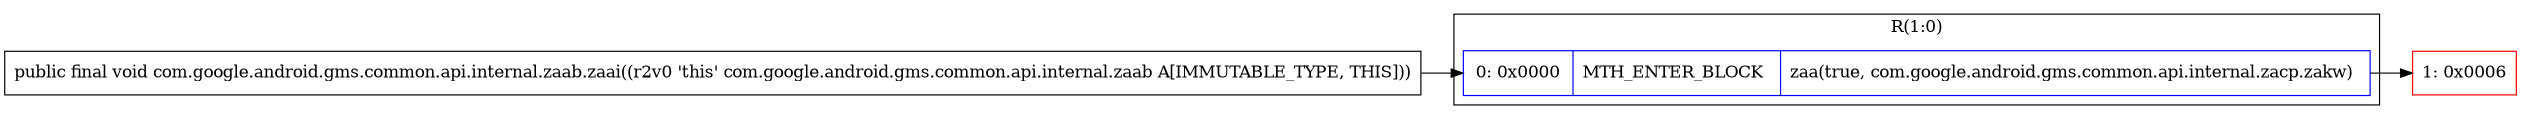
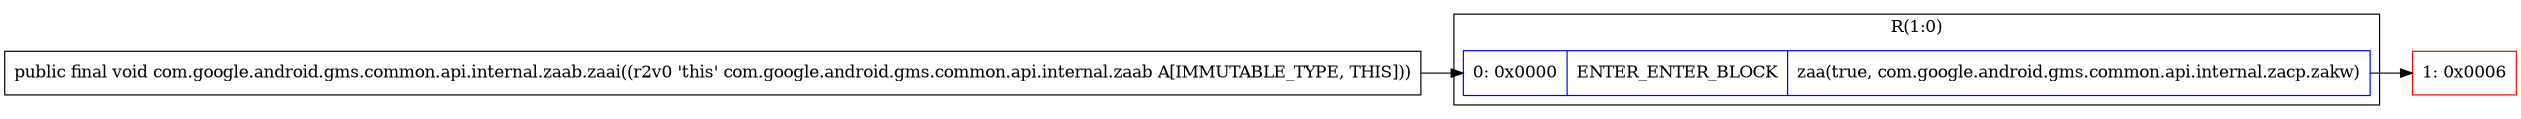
(1673, 73) -> (1677, 73)
